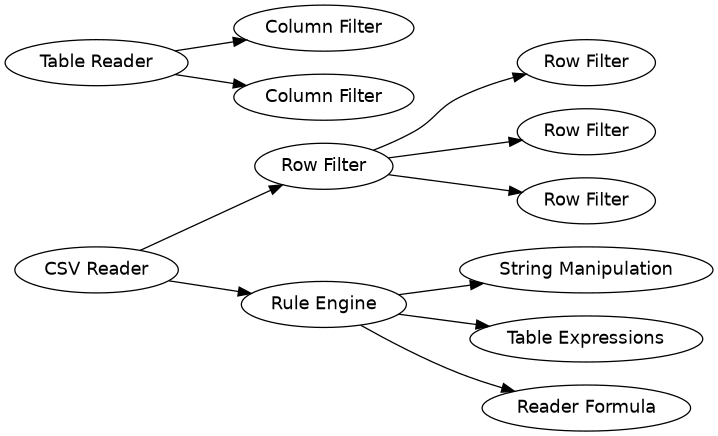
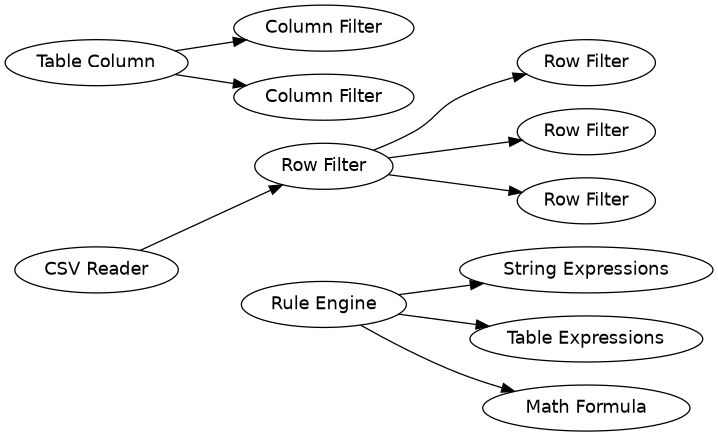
(97, 63) -> (97, 63)
(586, 270) -> (586, 270)
(203, 286) -> none
(586, 408) -> (586, 408)
